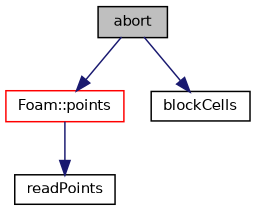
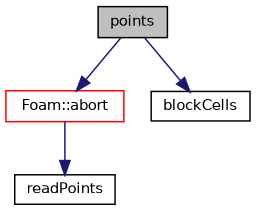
(133, 22) -> (133, 22)
(65, 106) -> (65, 106)
